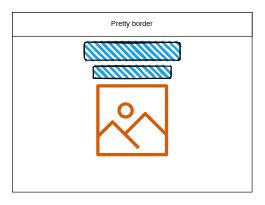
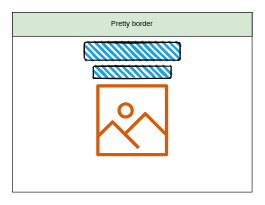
(132, 24) -> (132, 24)
